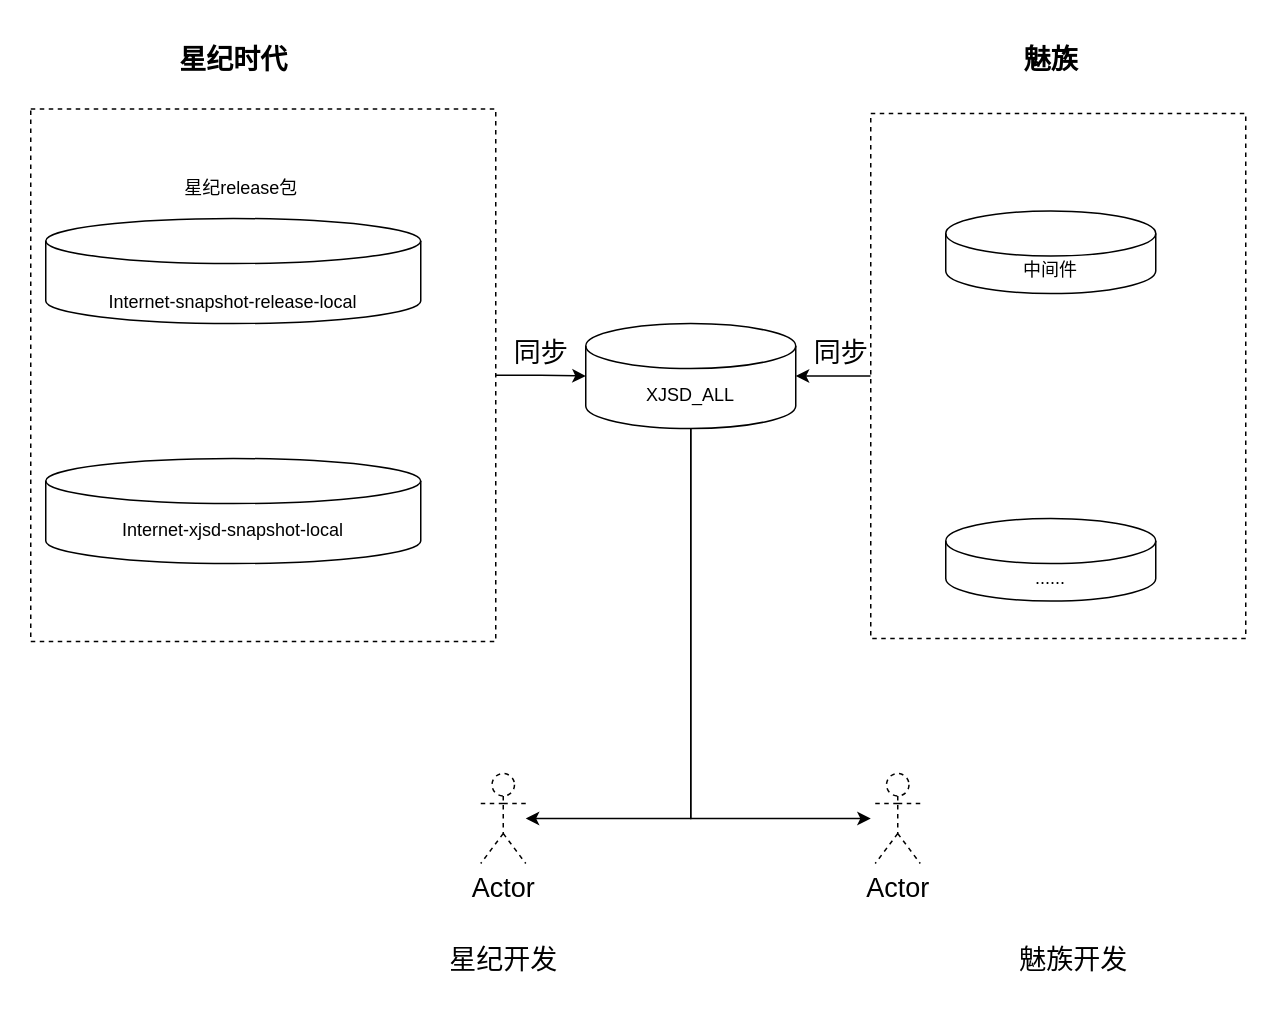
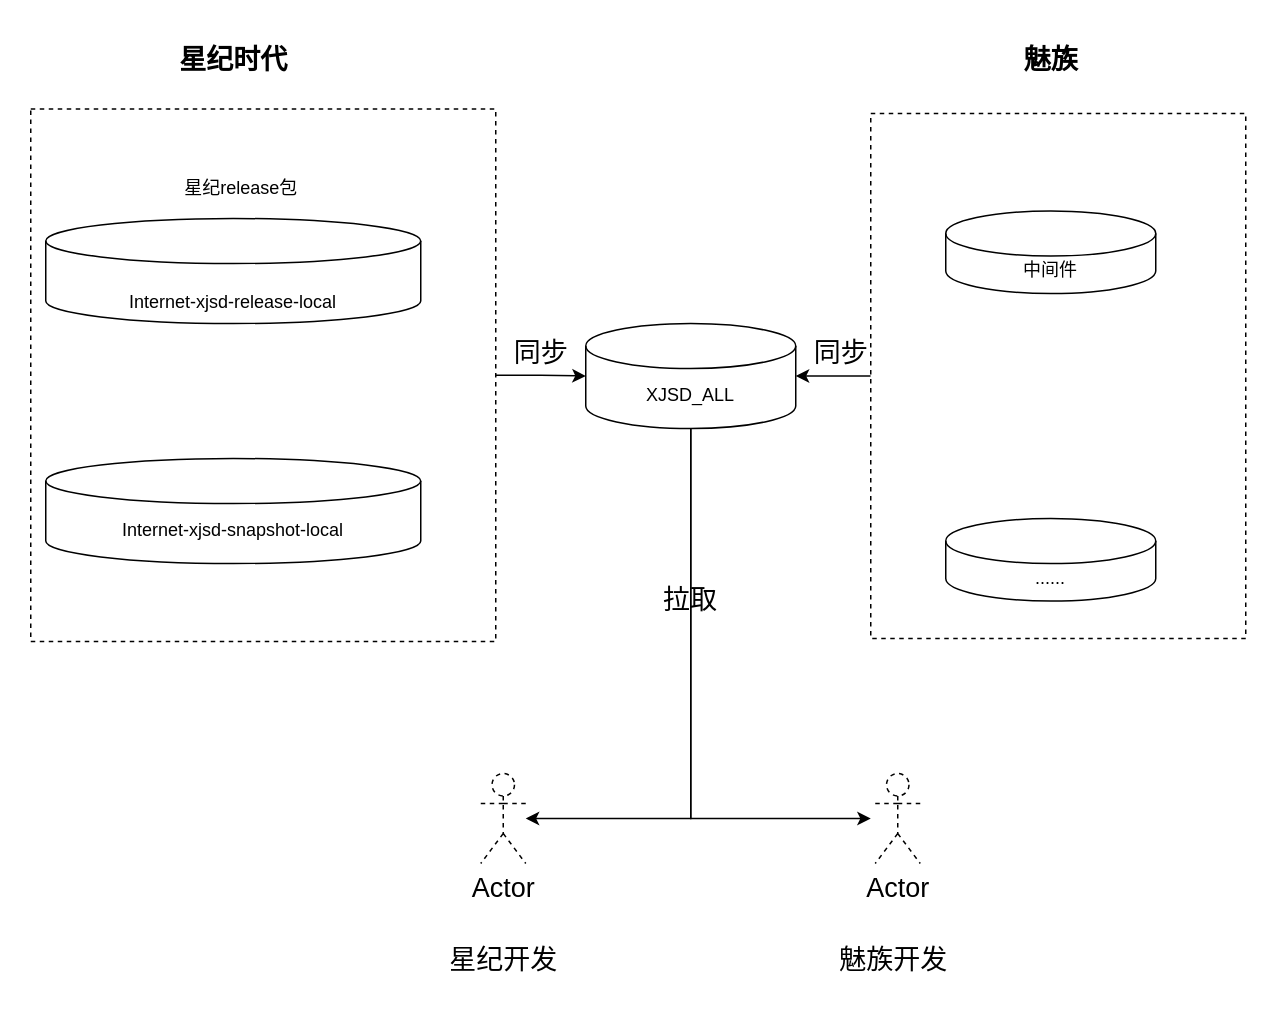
(233, 290) -> (233, 290)
none -> (691, 601)
(1073, 961) -> (893, 961)
